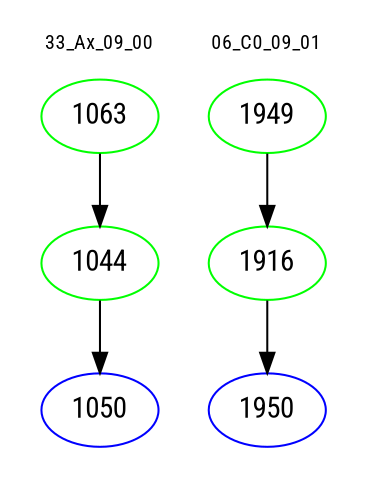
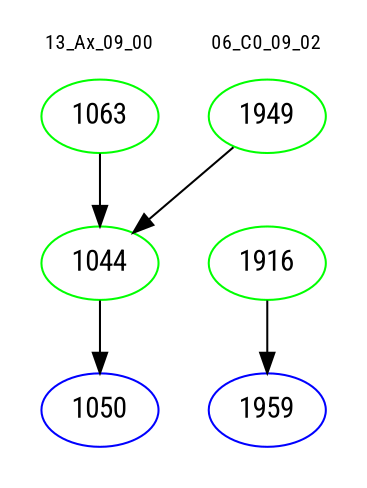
(100, 44) -> (100, 44)
(267, 44) -> (267, 44)
(267, 180) -> (206, 171)
(267, 410) -> (267, 410)
